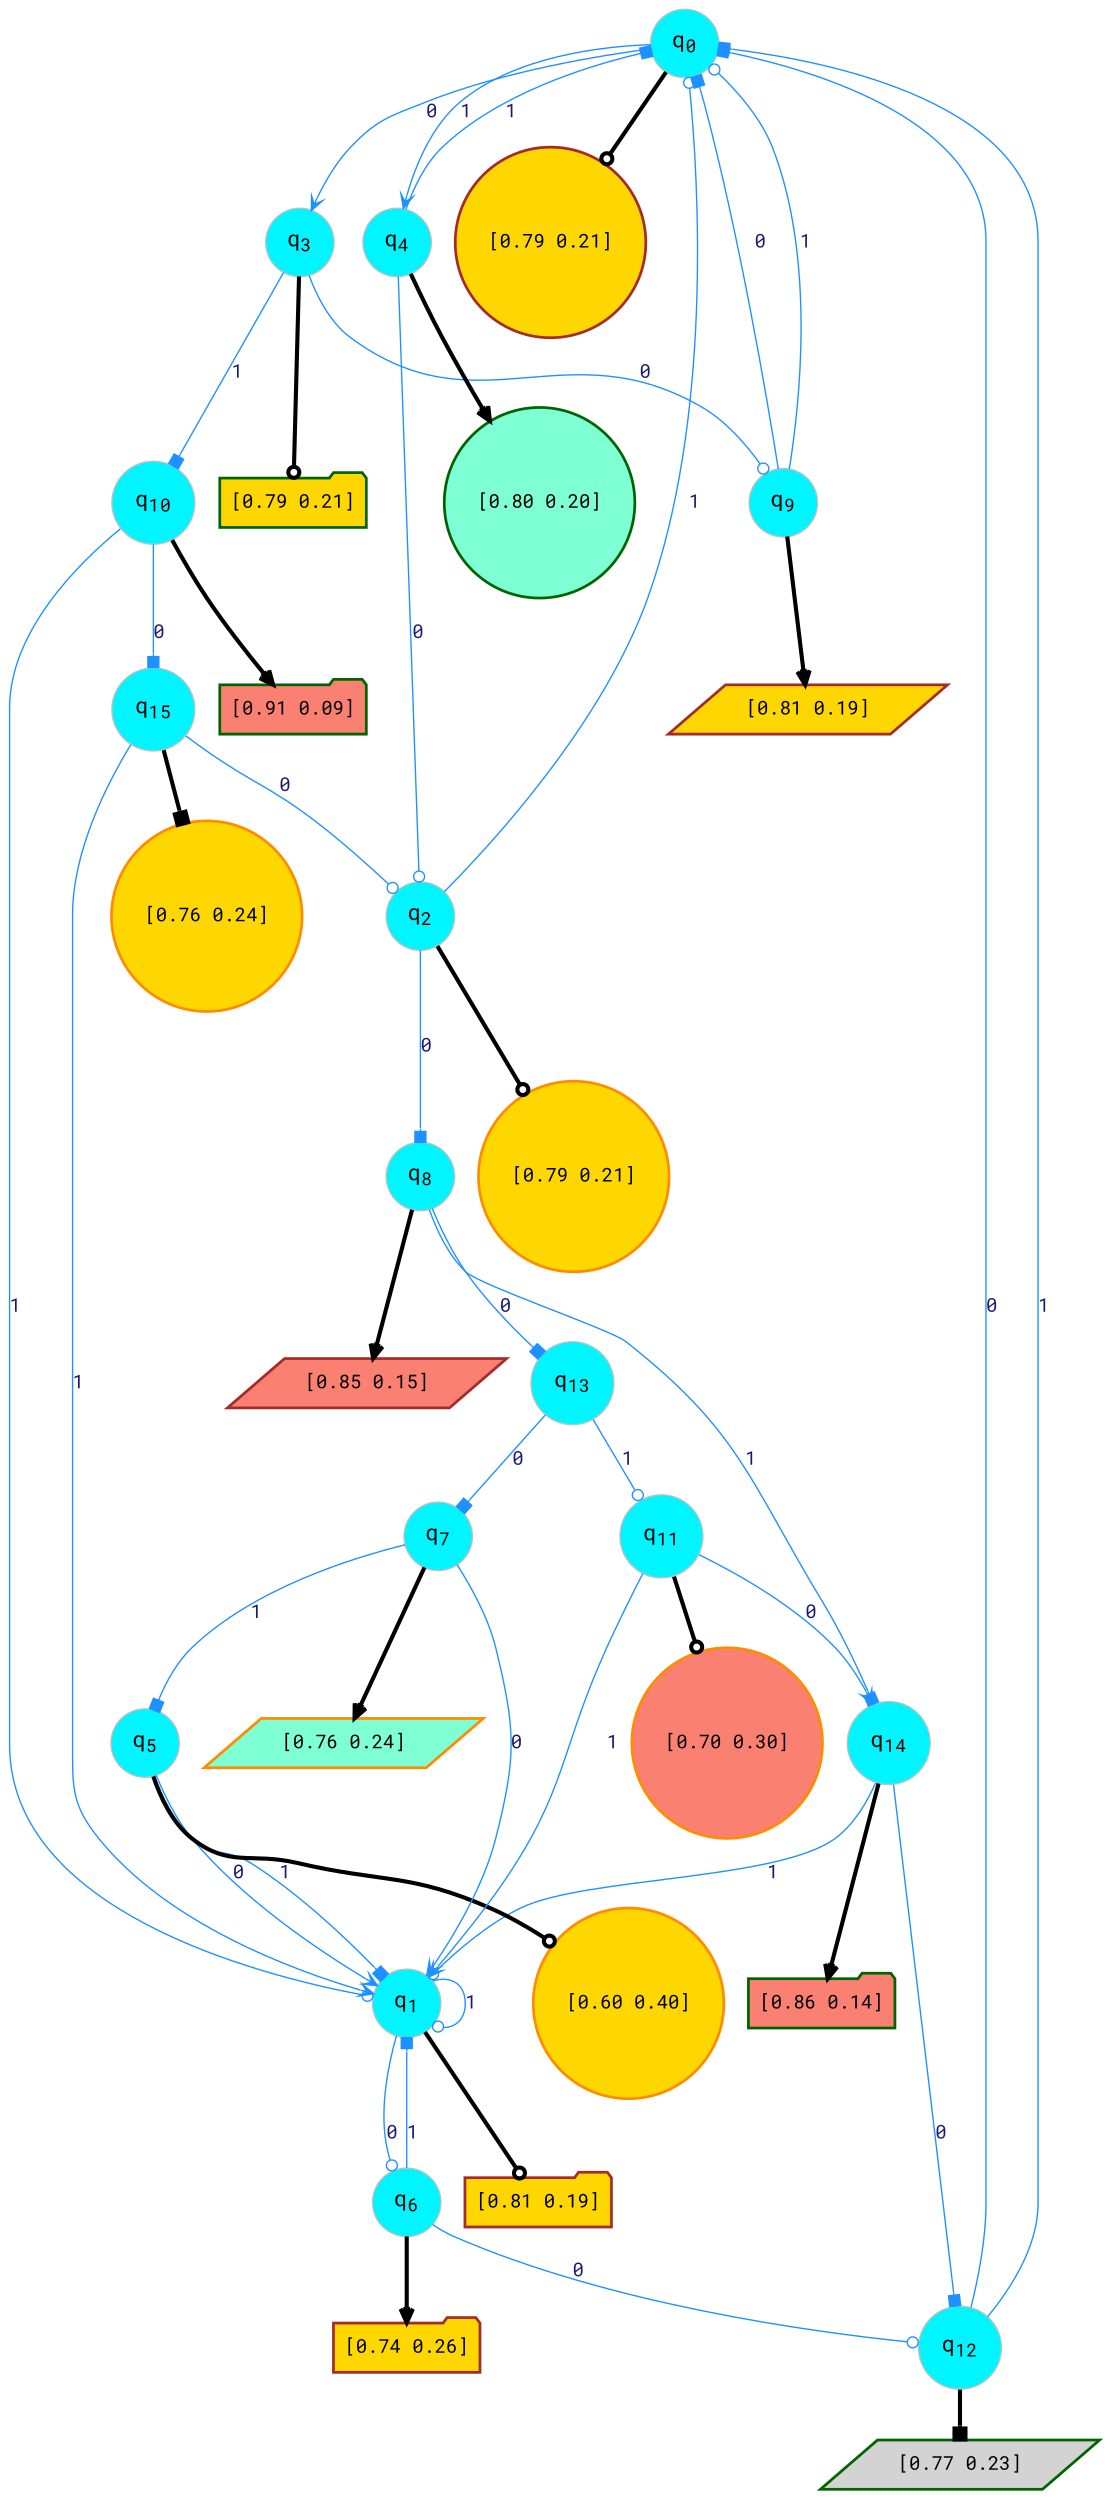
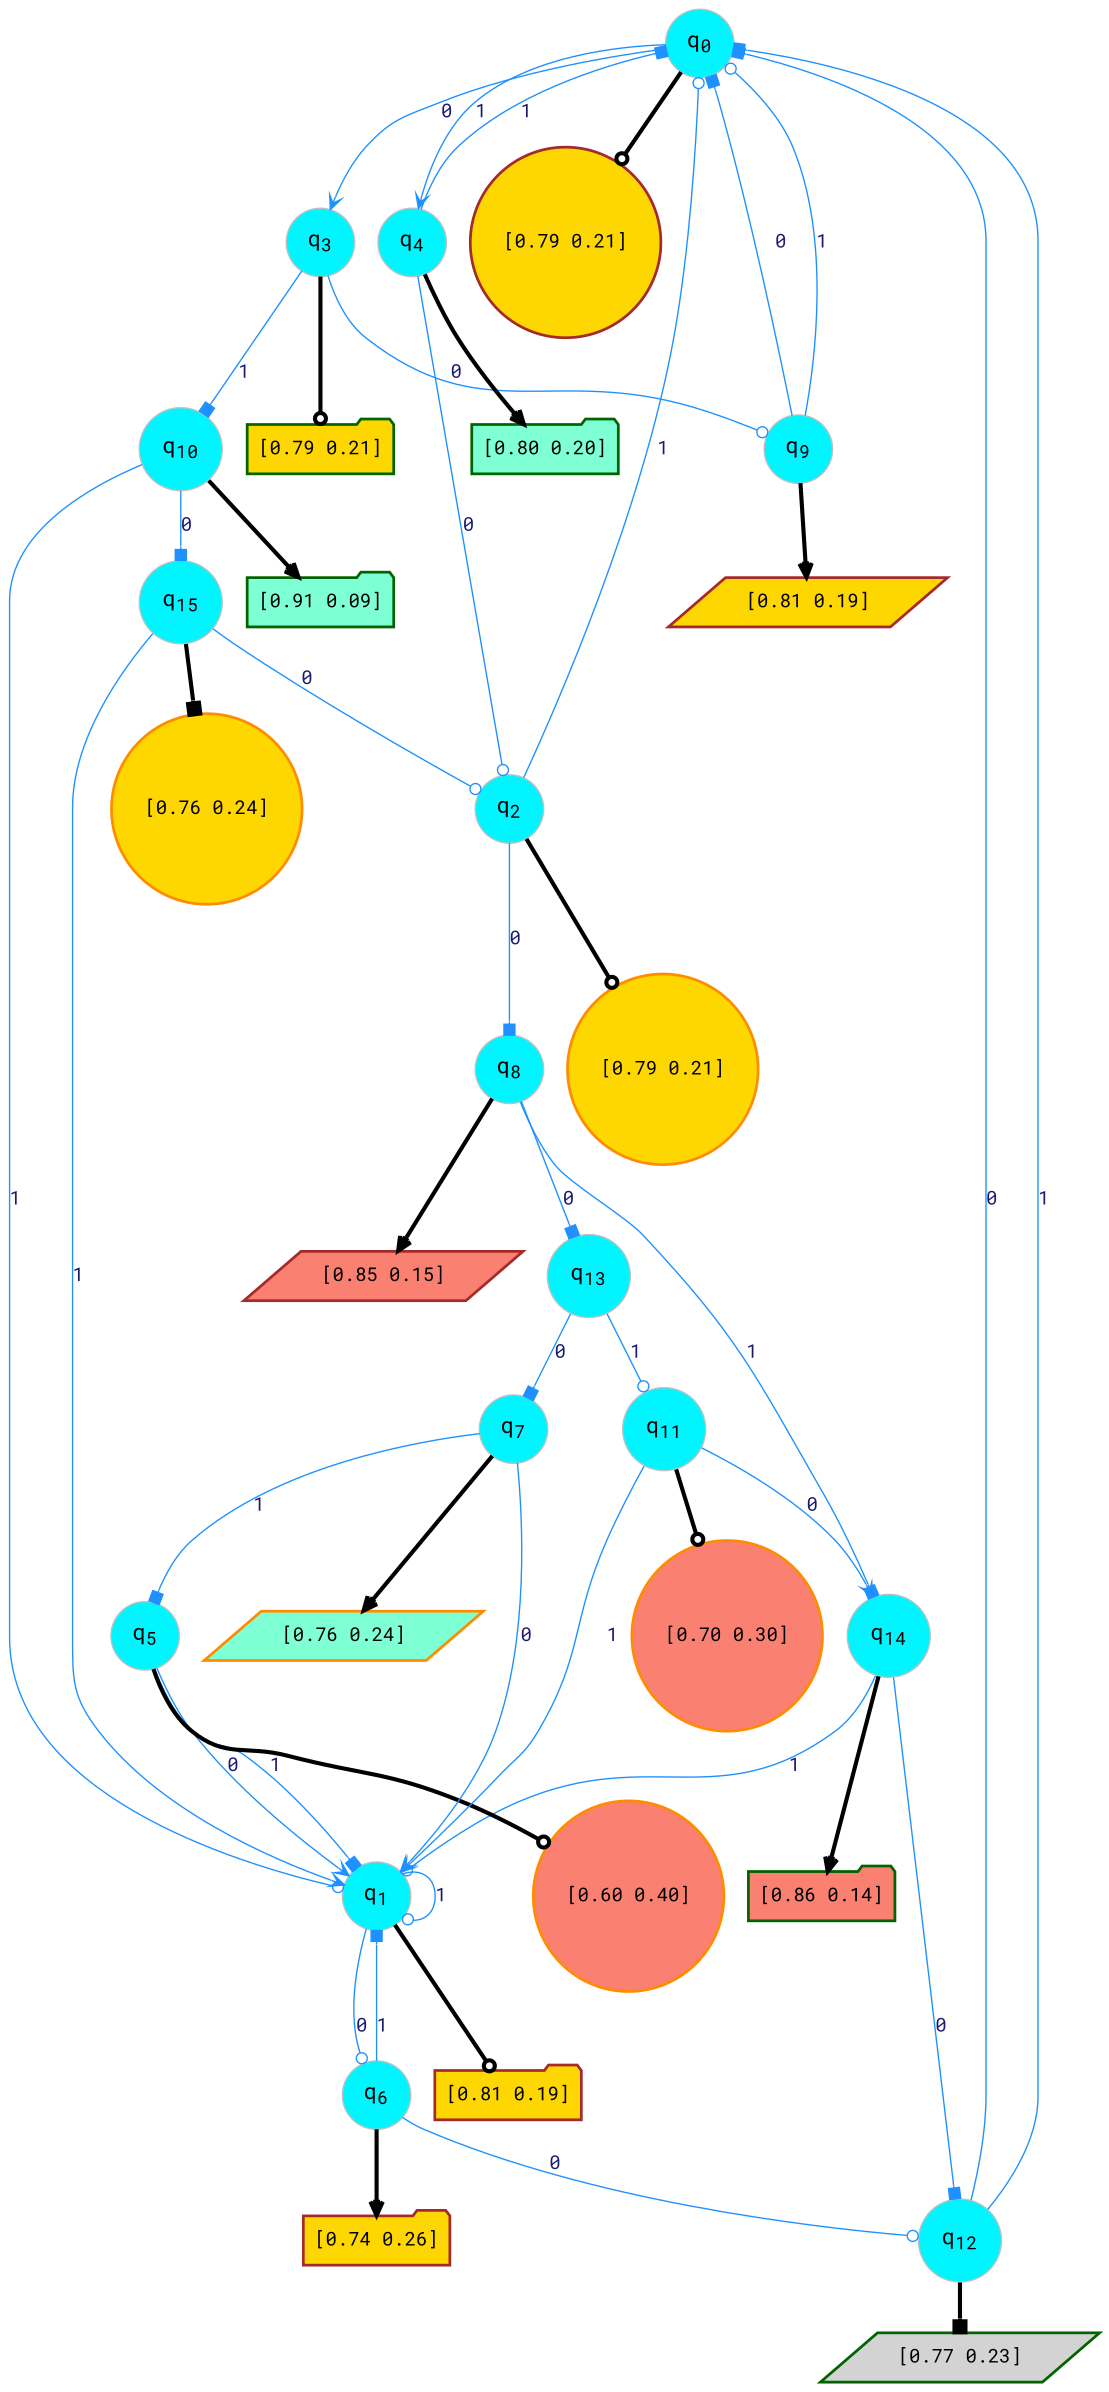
(540, 503) -> (545, 449)
(293, 710) -> (320, 602)
(629, 2003) -> (629, 1896)
